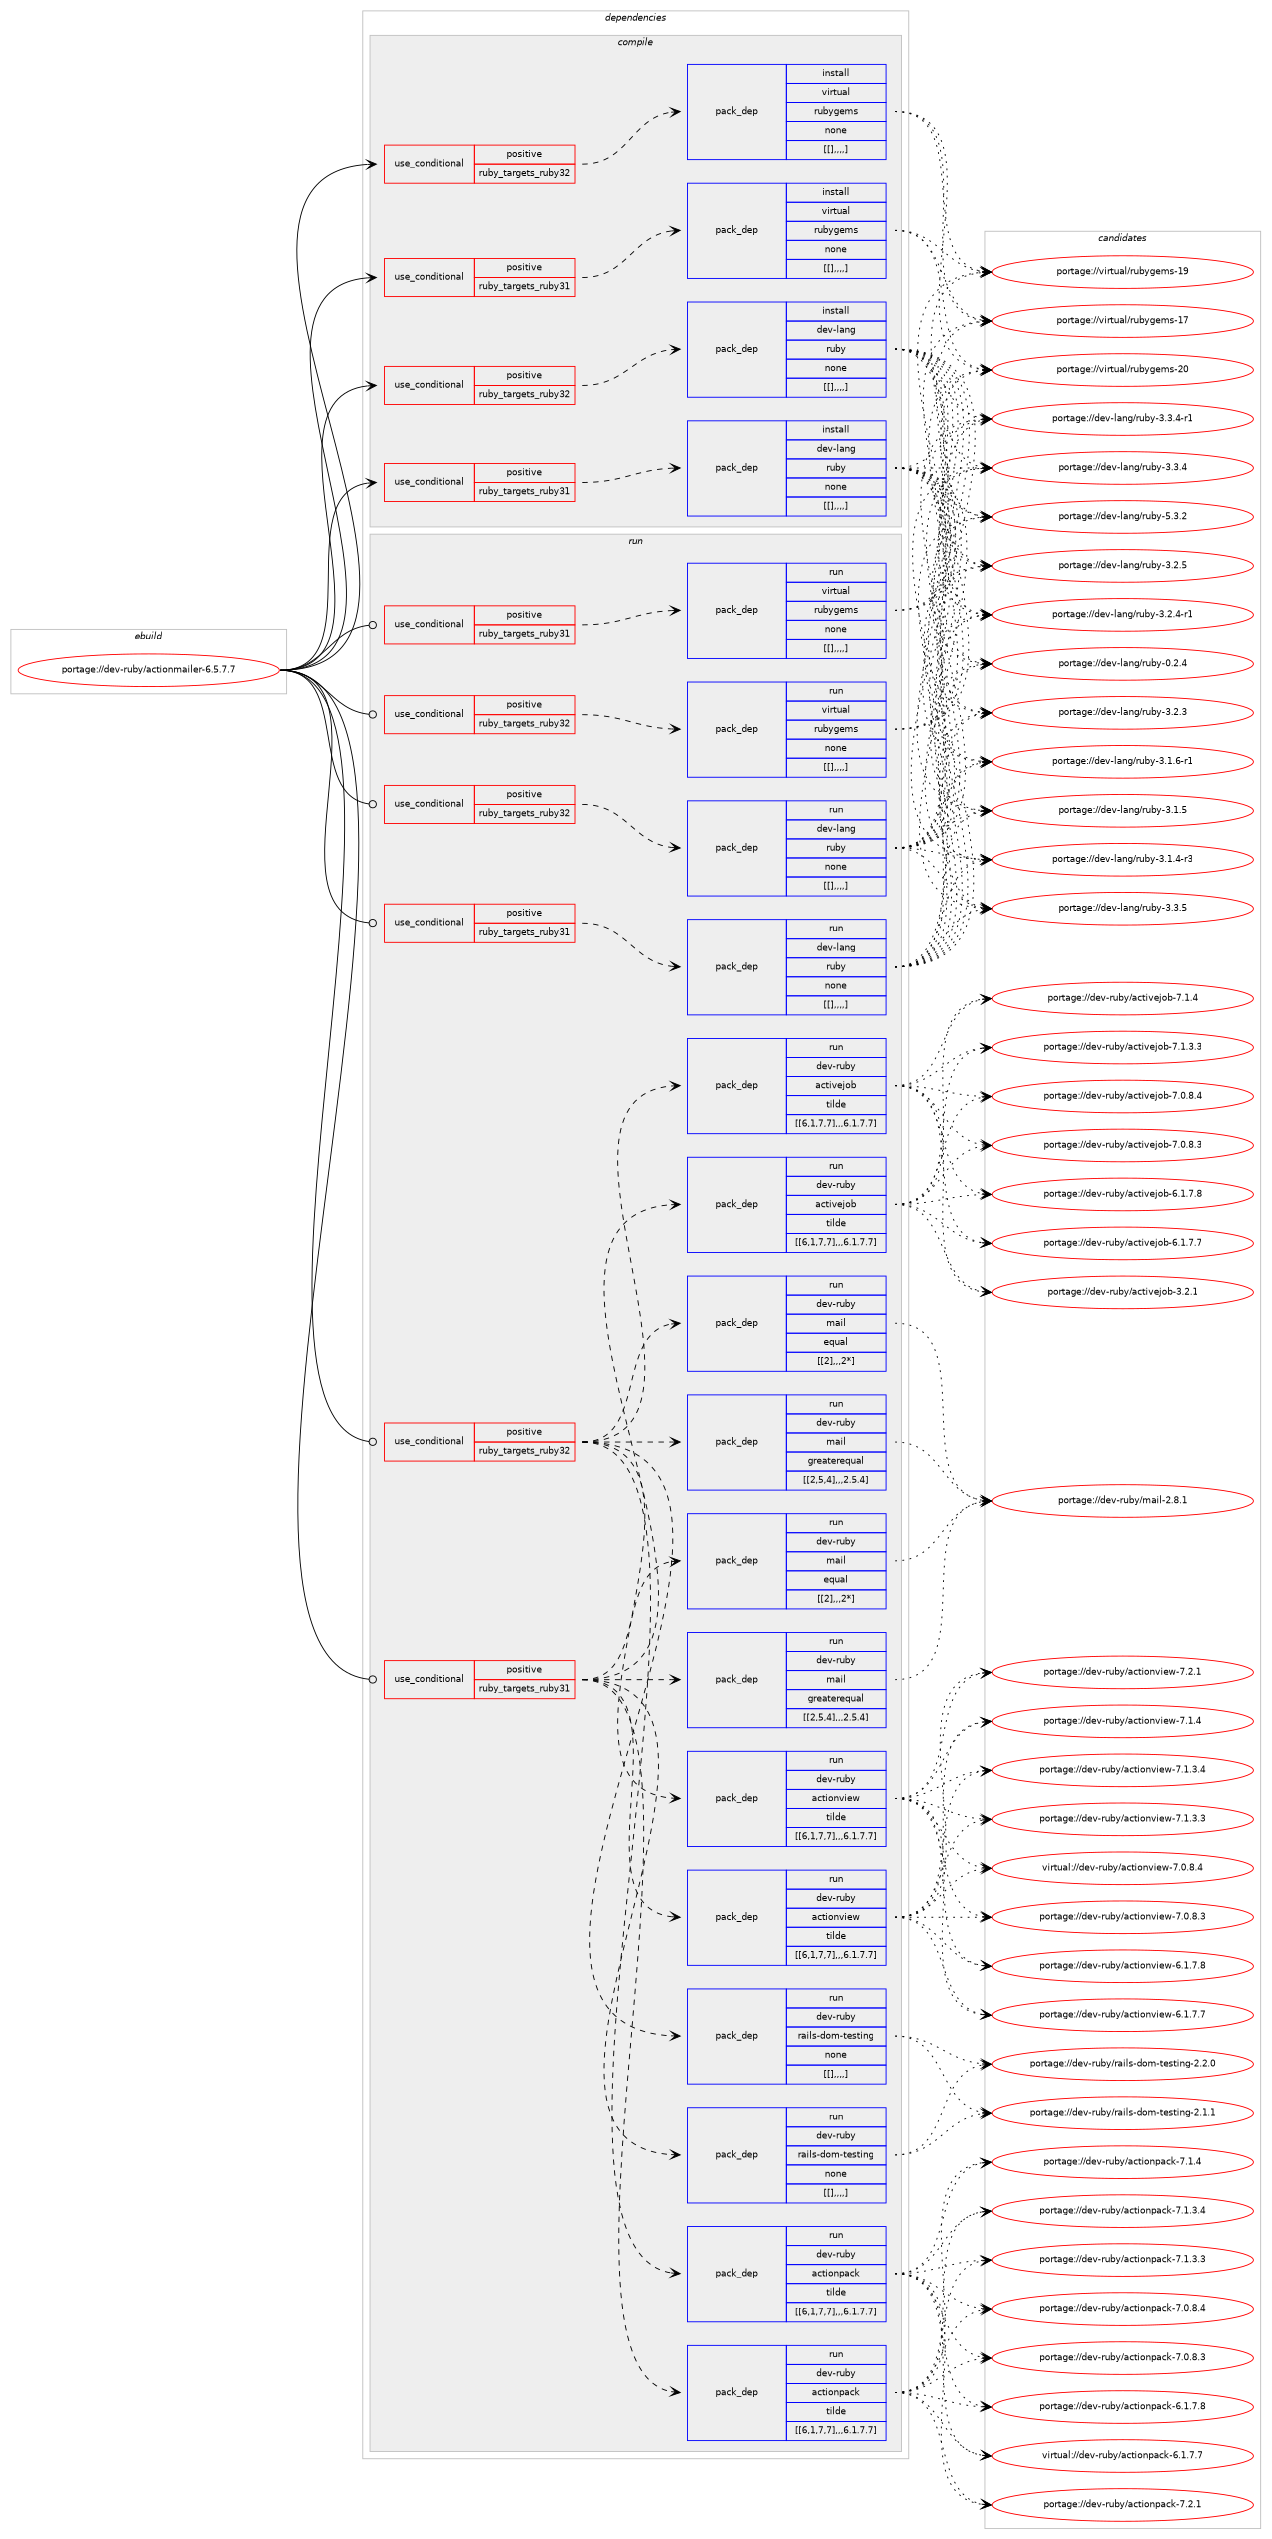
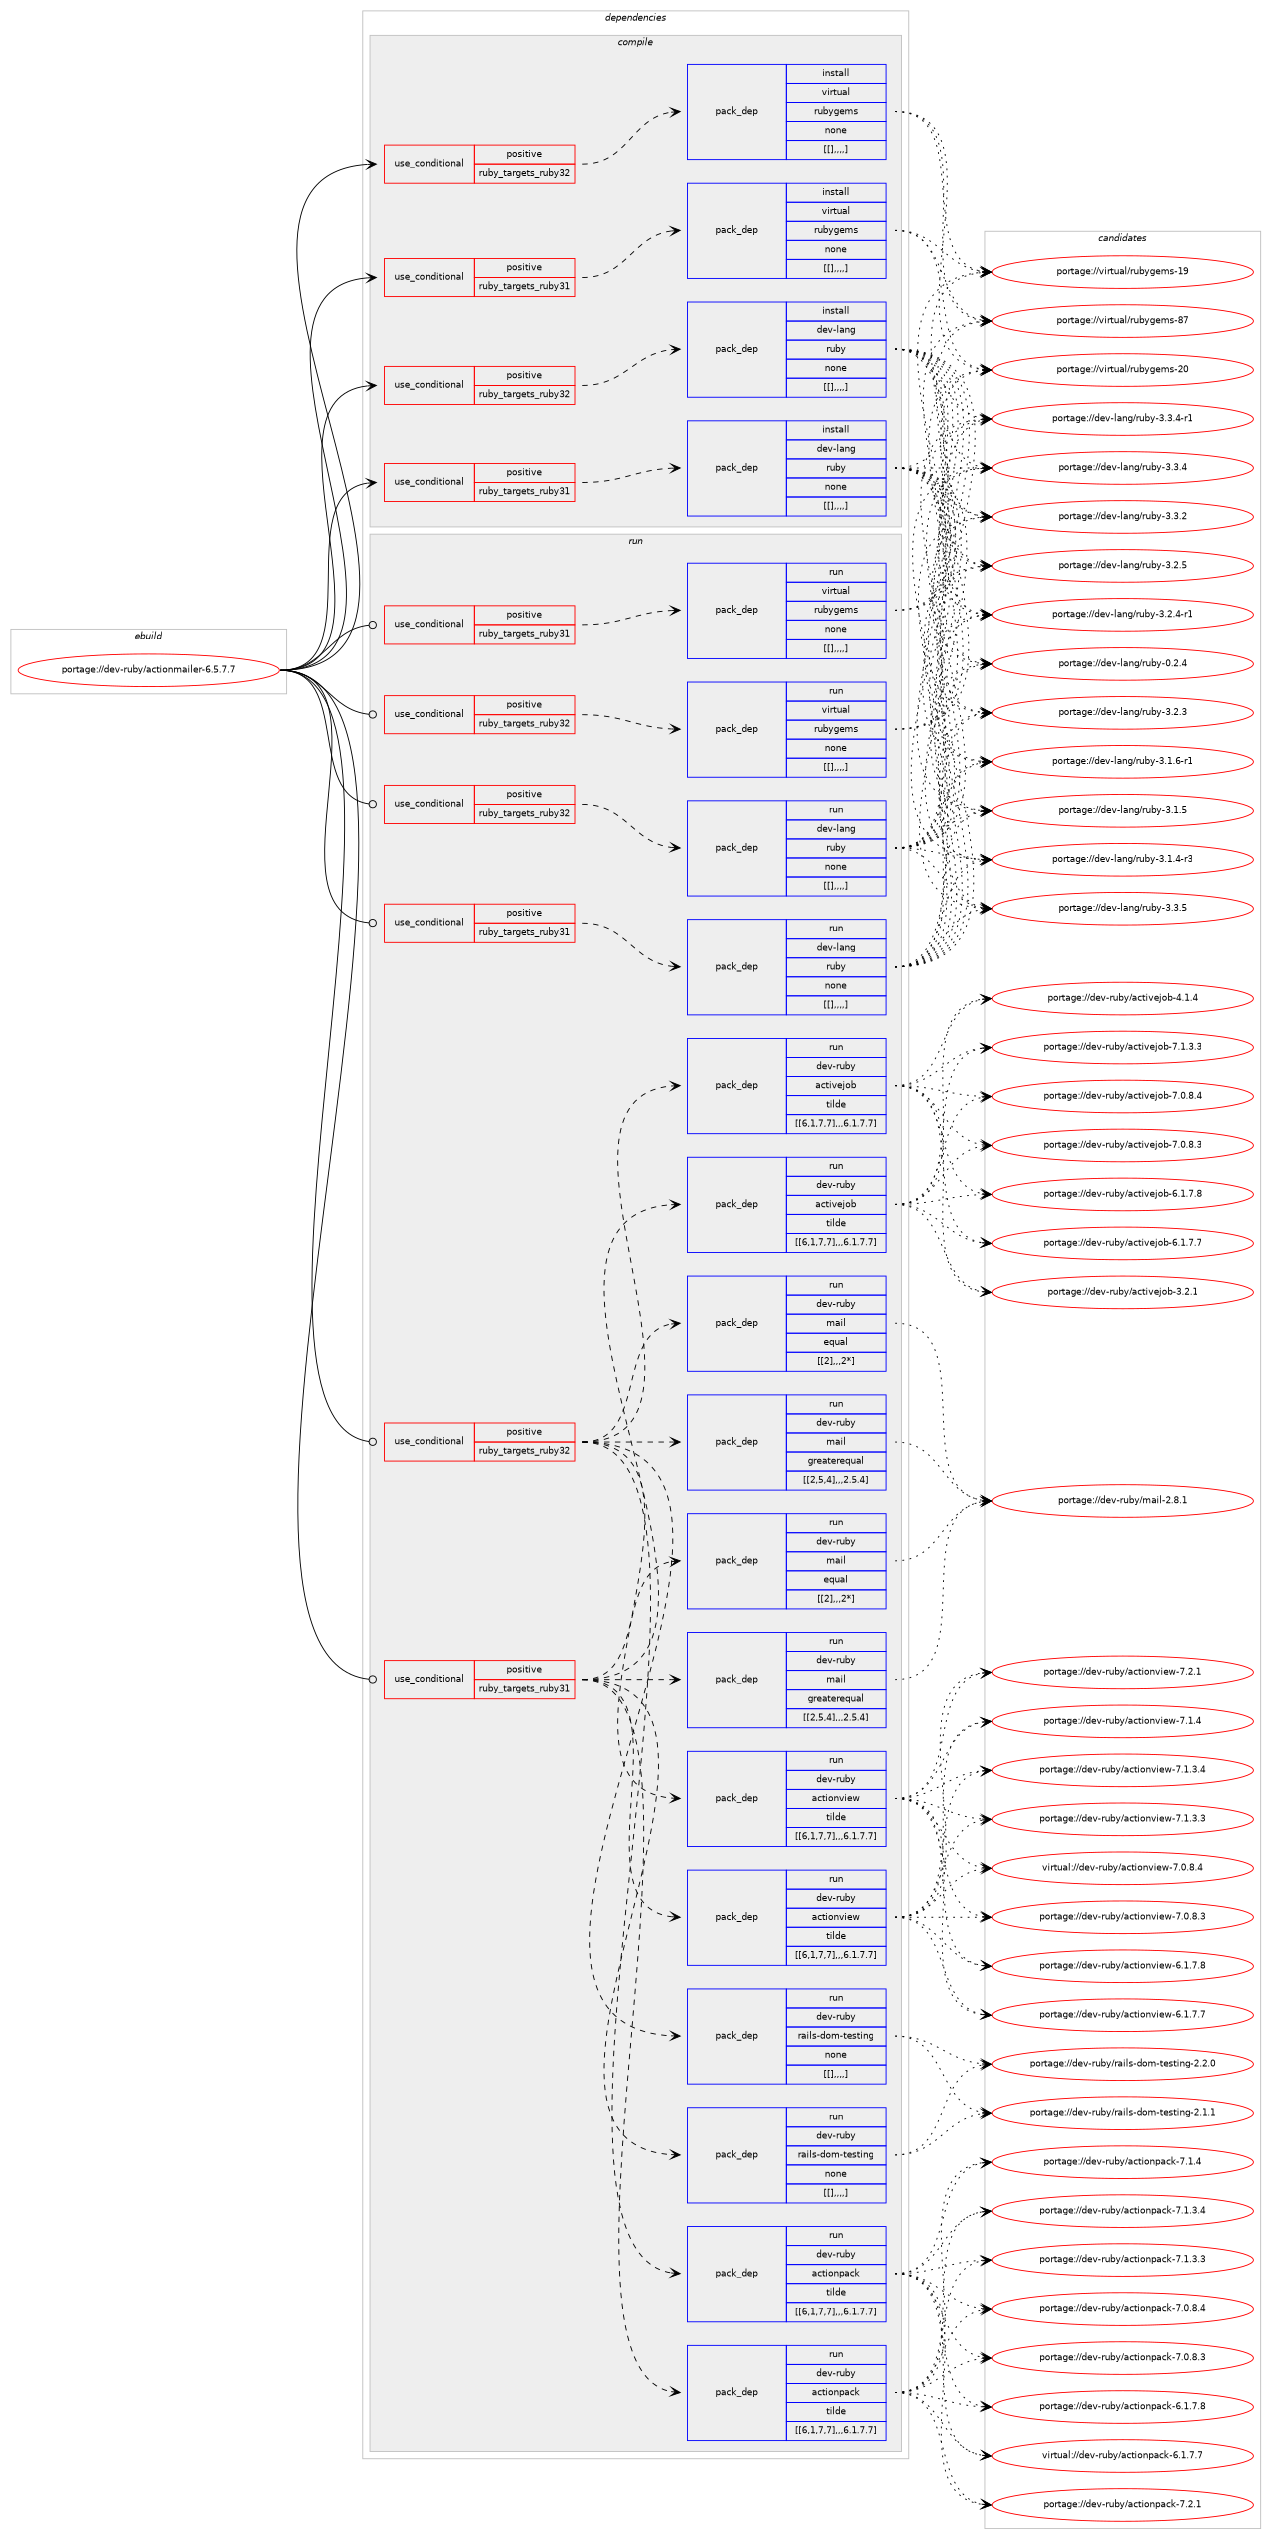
(1123, 321) -> (1123, 321)
(1123, 517) -> (1123, 517)
(1123, 999) -> (1123, 999)
